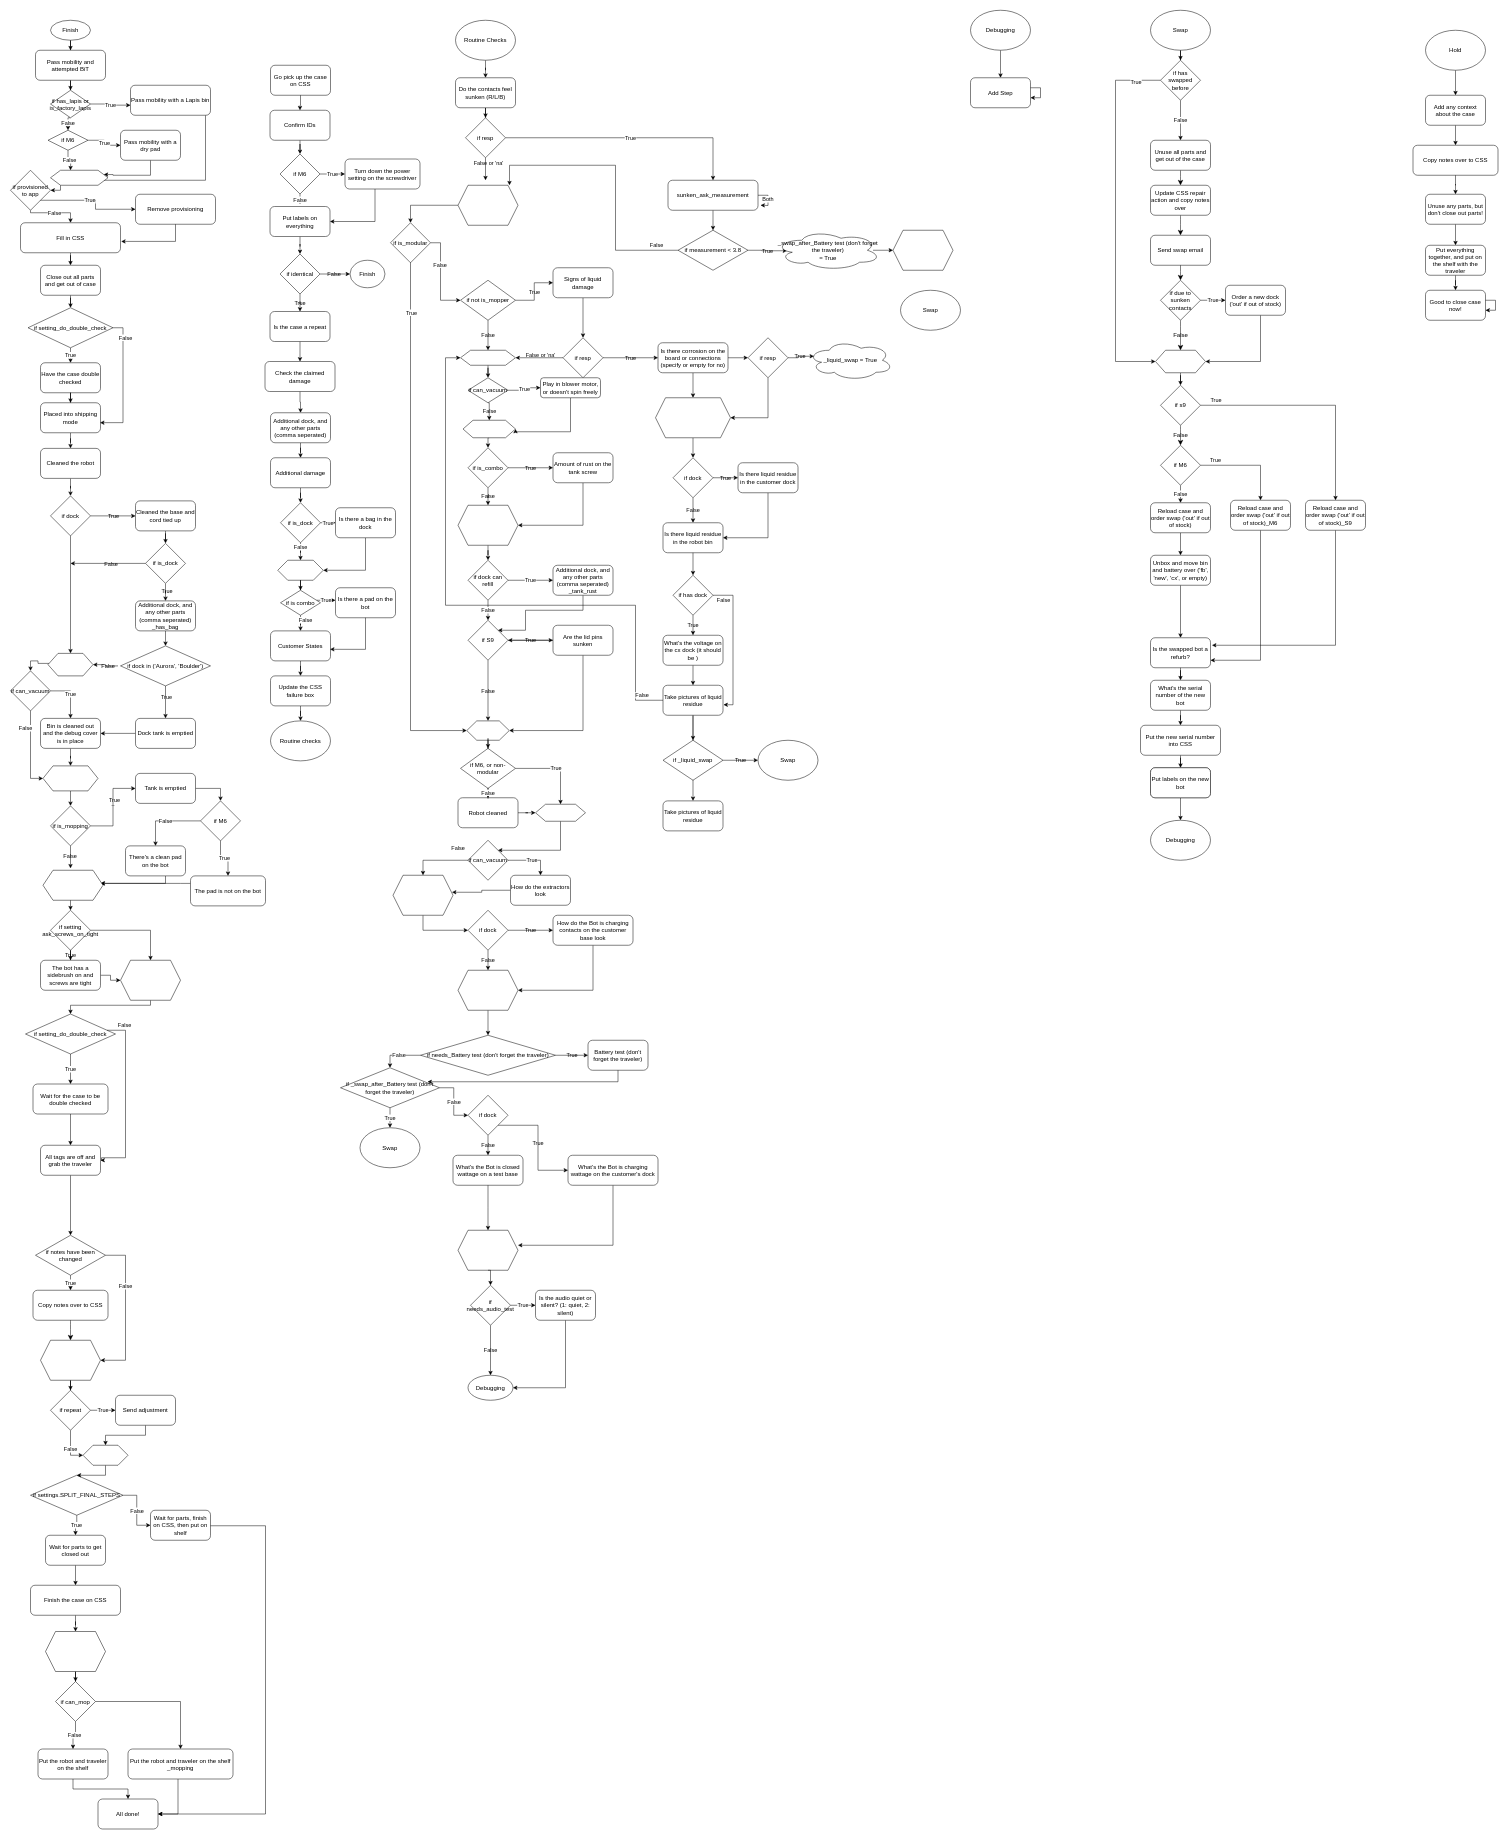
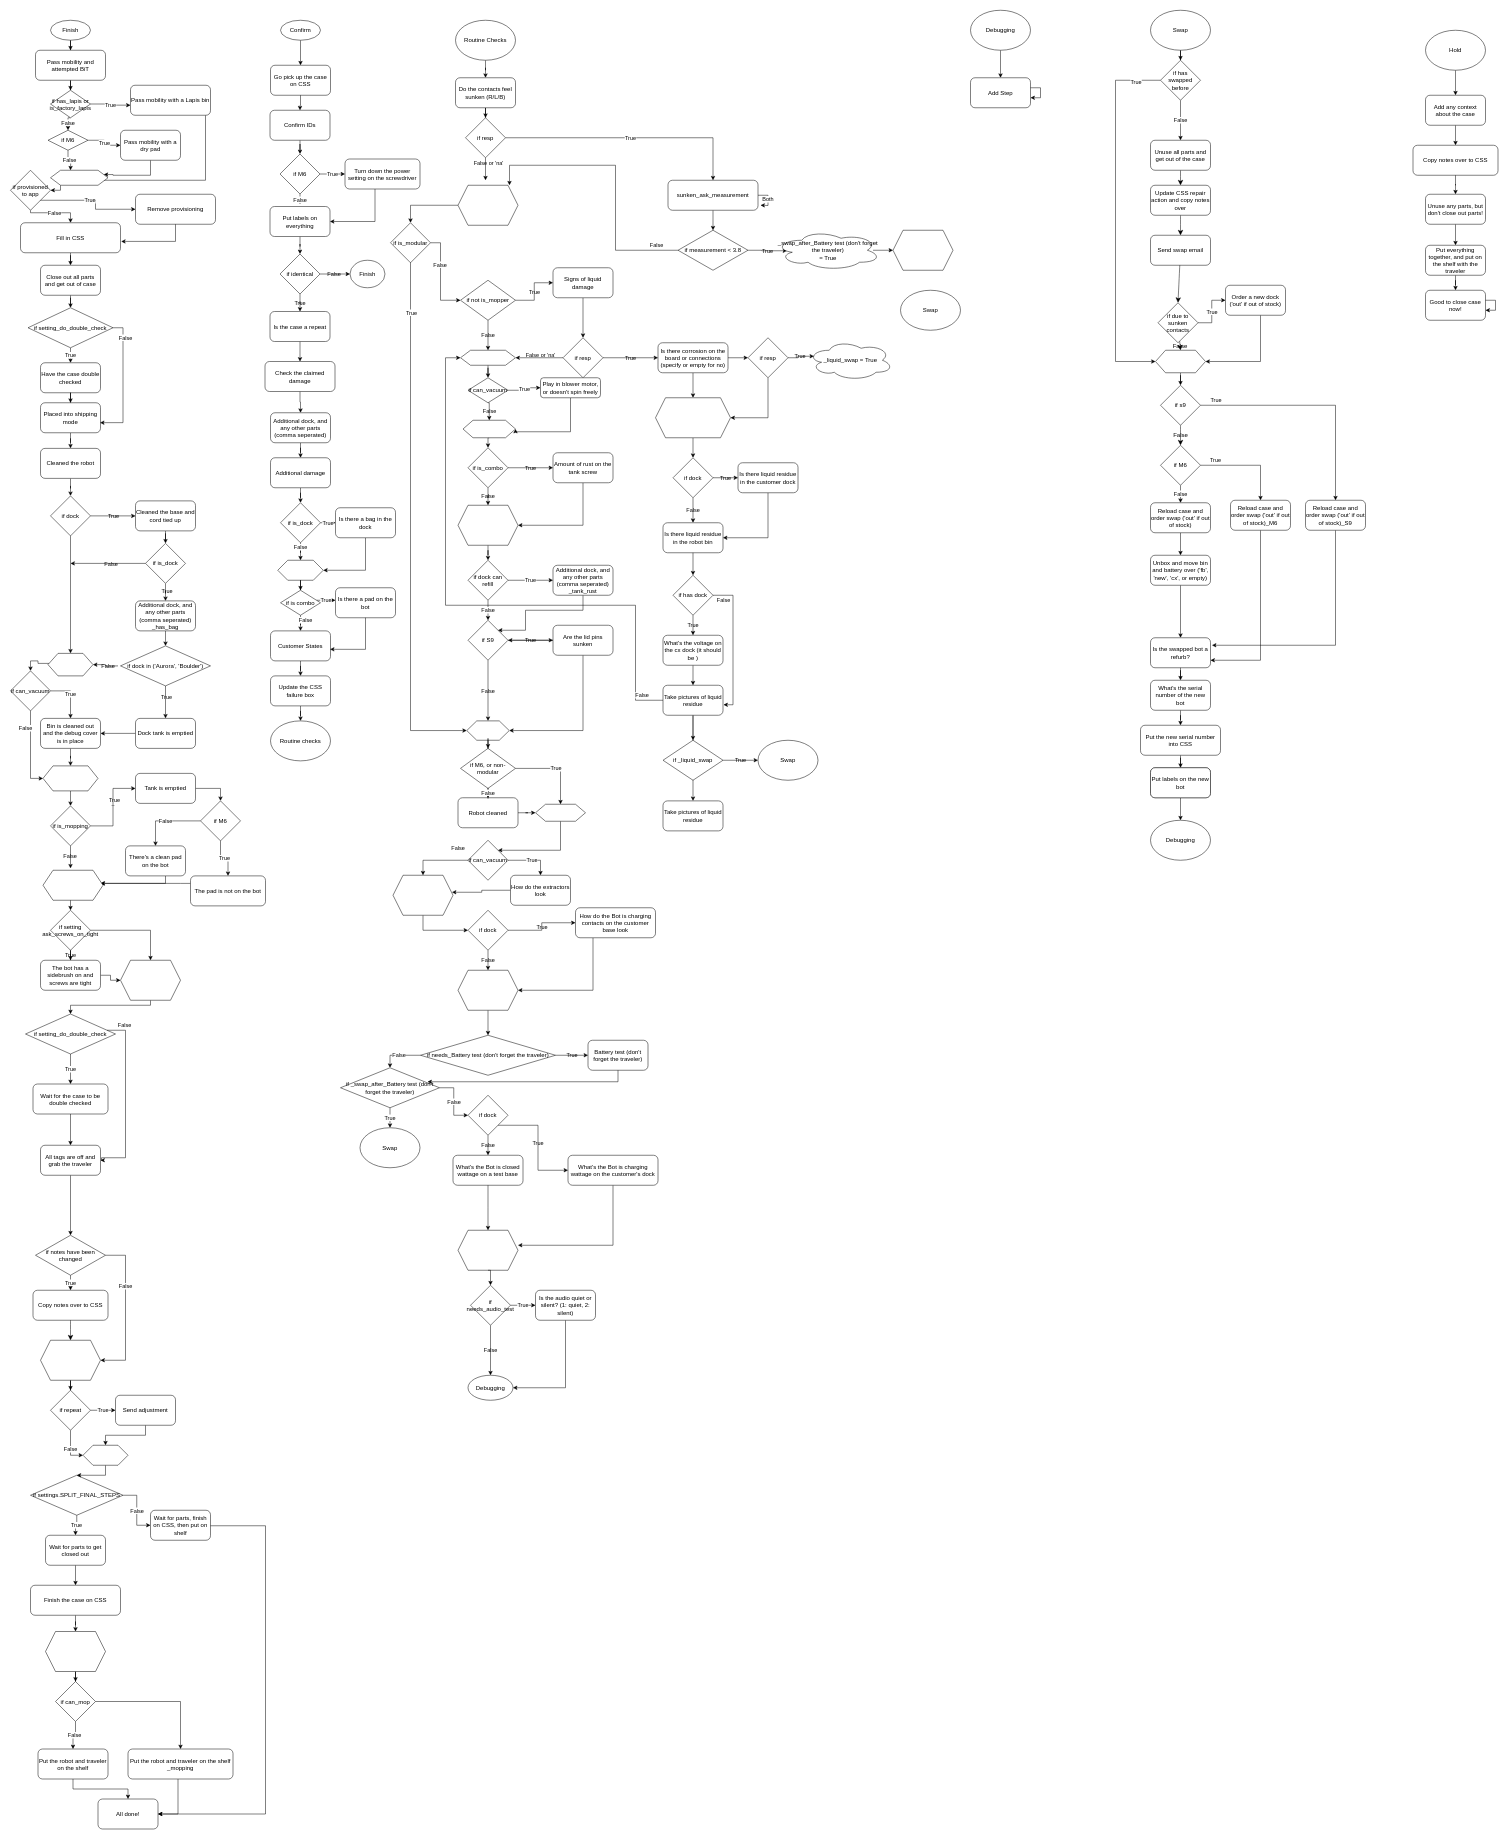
none -> (300, 30)
none -> (300, 60)
(1180, 300) -> (1178, 323)
(593, 930) -> (615, 923)
